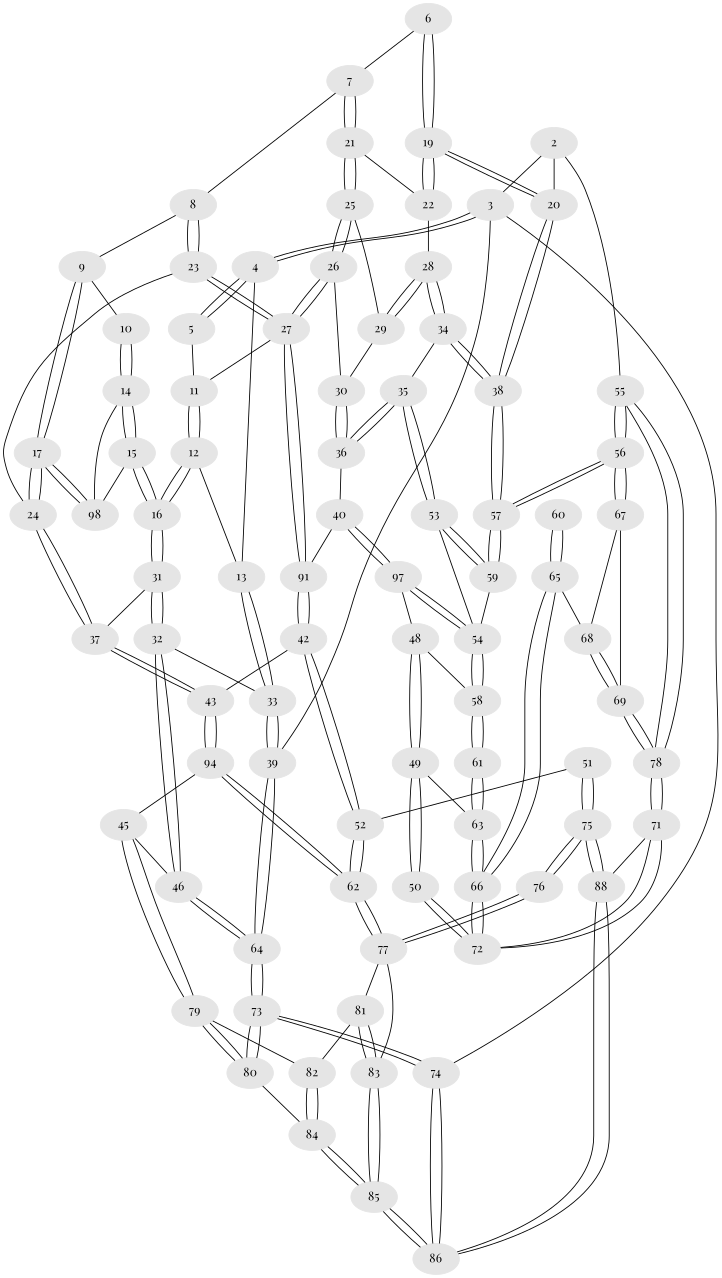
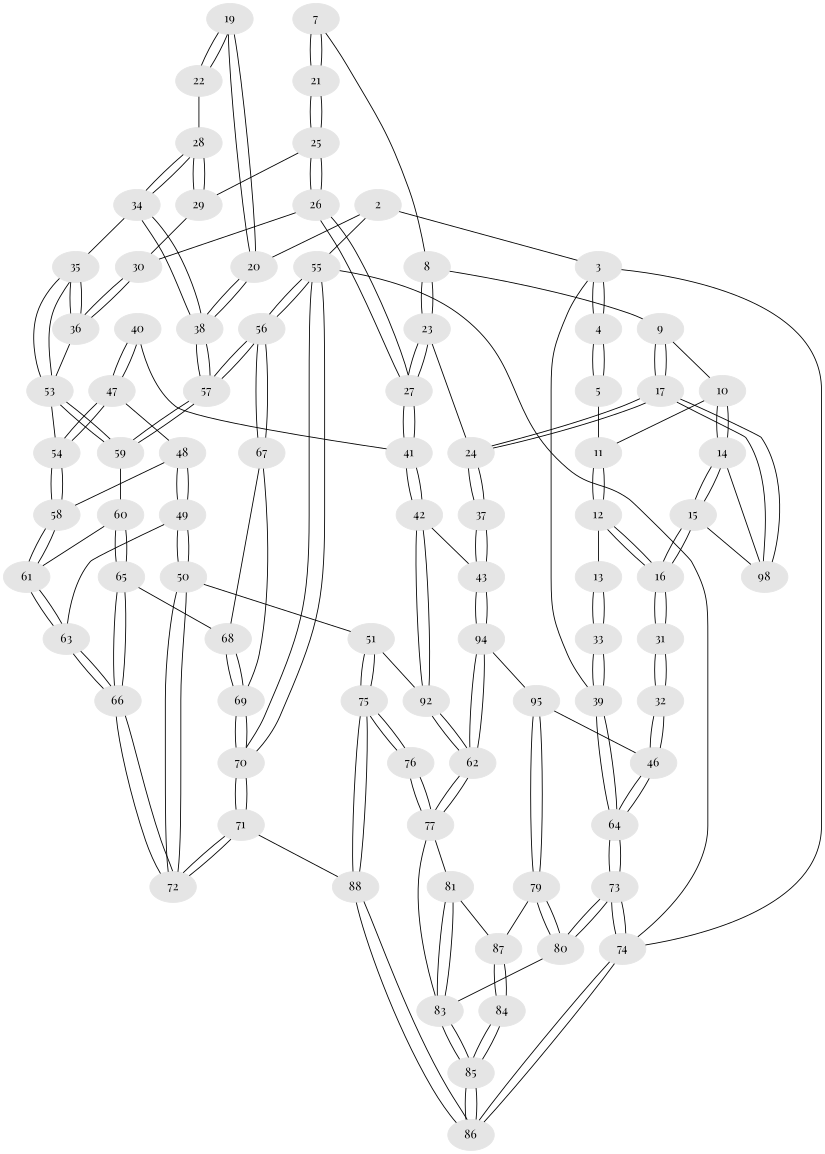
(428, 19) -> none
(389, 174) -> none
(240, 360) -> (661, 422)
(248, 422) -> none
(341, 484) -> (63, 360)
none -> (666, 535)
none -> (74, 546)
(304, 577) -> (409, 453)
(398, 577) -> (112, 391)
(126, 608) -> none
none -> (277, 608)
(485, 608) -> (121, 489)
(215, 670) -> none
(657, 763) -> (241, 763)
(124, 825) -> (536, 701)
(360, 825) -> (426, 701)
(312, 1073) -> (499, 949)
(281, 1104) -> (500, 980)
